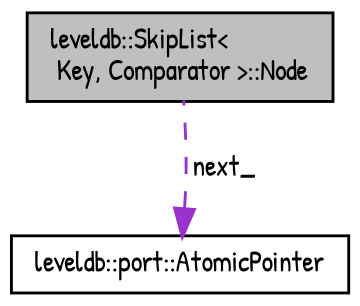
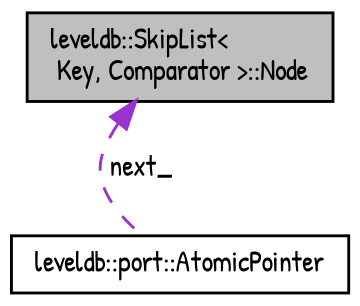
(186, 154) -> (103, 186)
